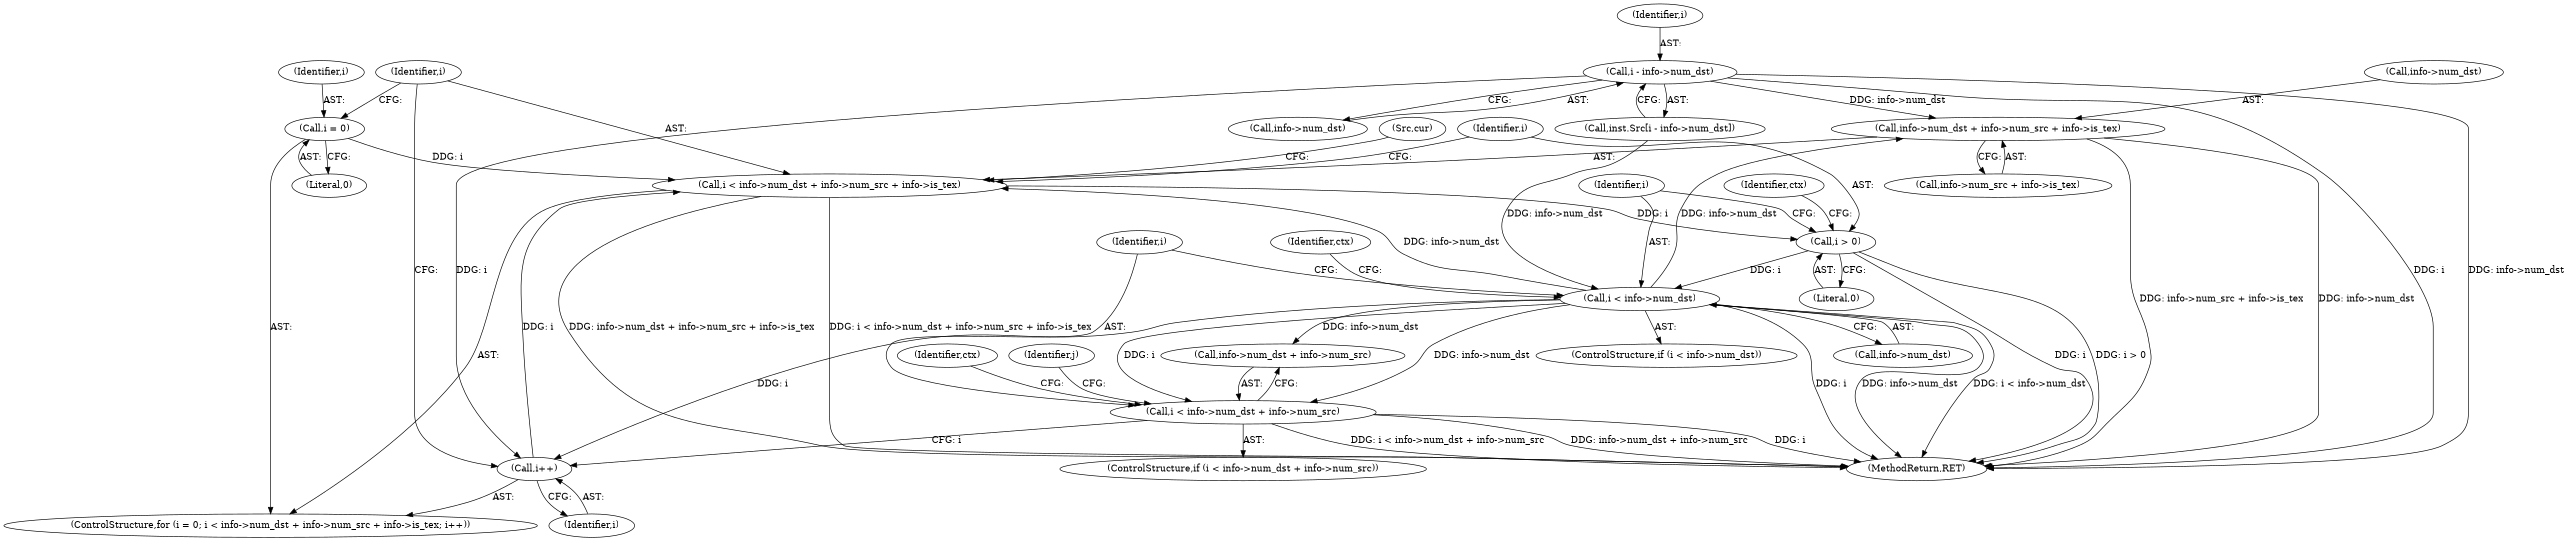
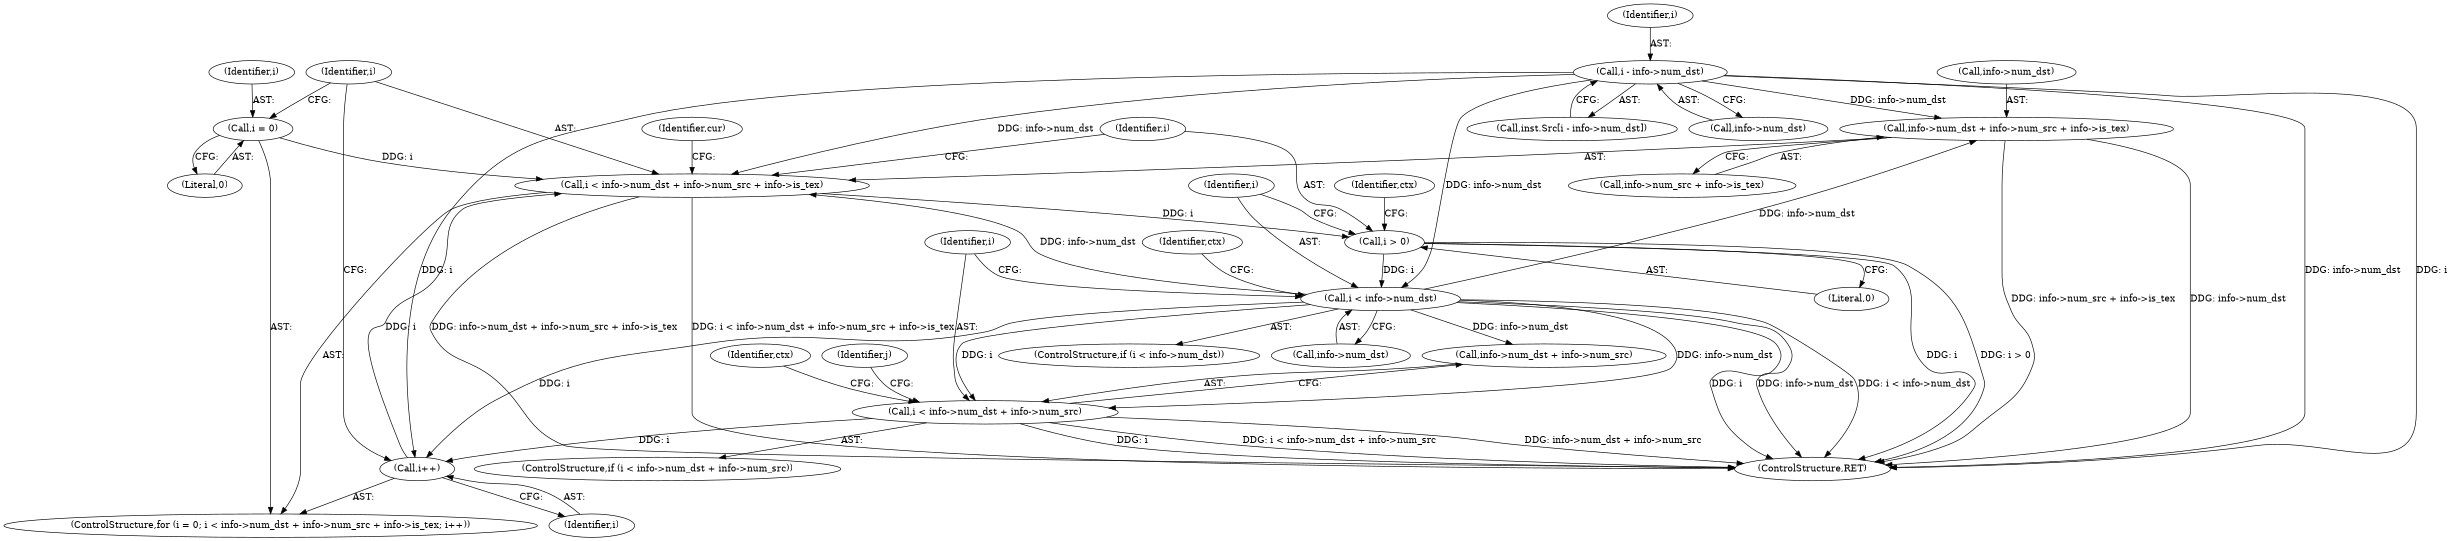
none -> (1153, 99)
(1413, 129) -> (692, 129)
(1521, 193) -> (1454, 137)
(947, 441) -> (654, 441)
(1917, 469) -> (1812, 469)
